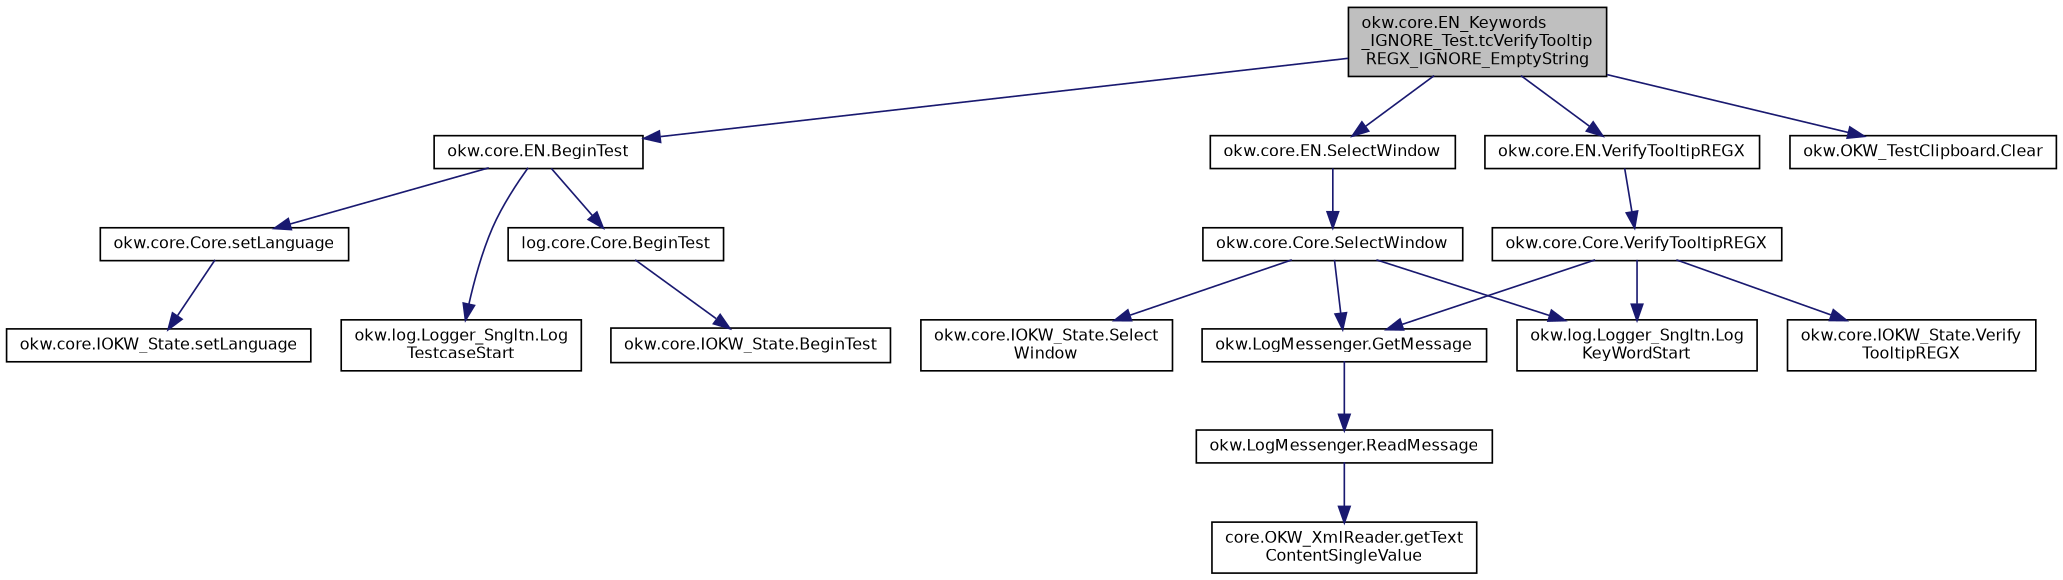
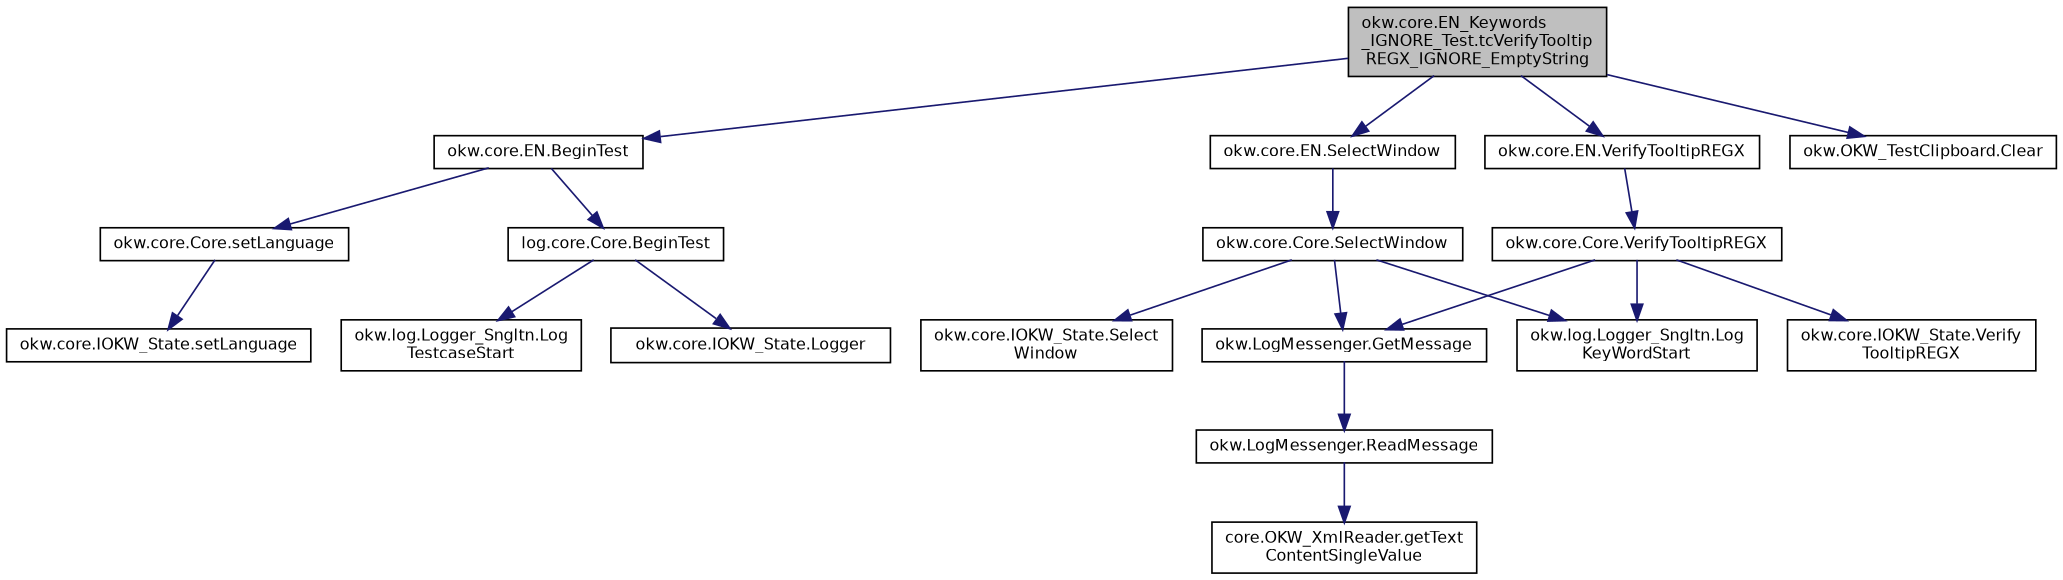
(491, 233) -> (553, 286)
(751, 345) -> (751, 345)
